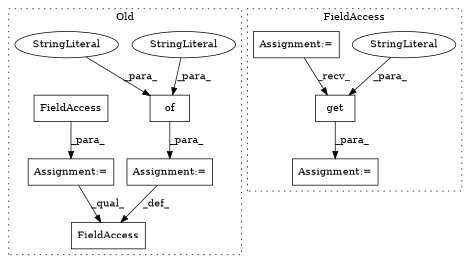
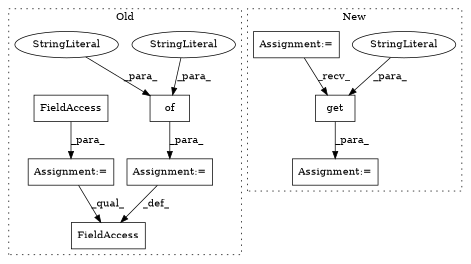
(355, 17) -> (355, 17)
